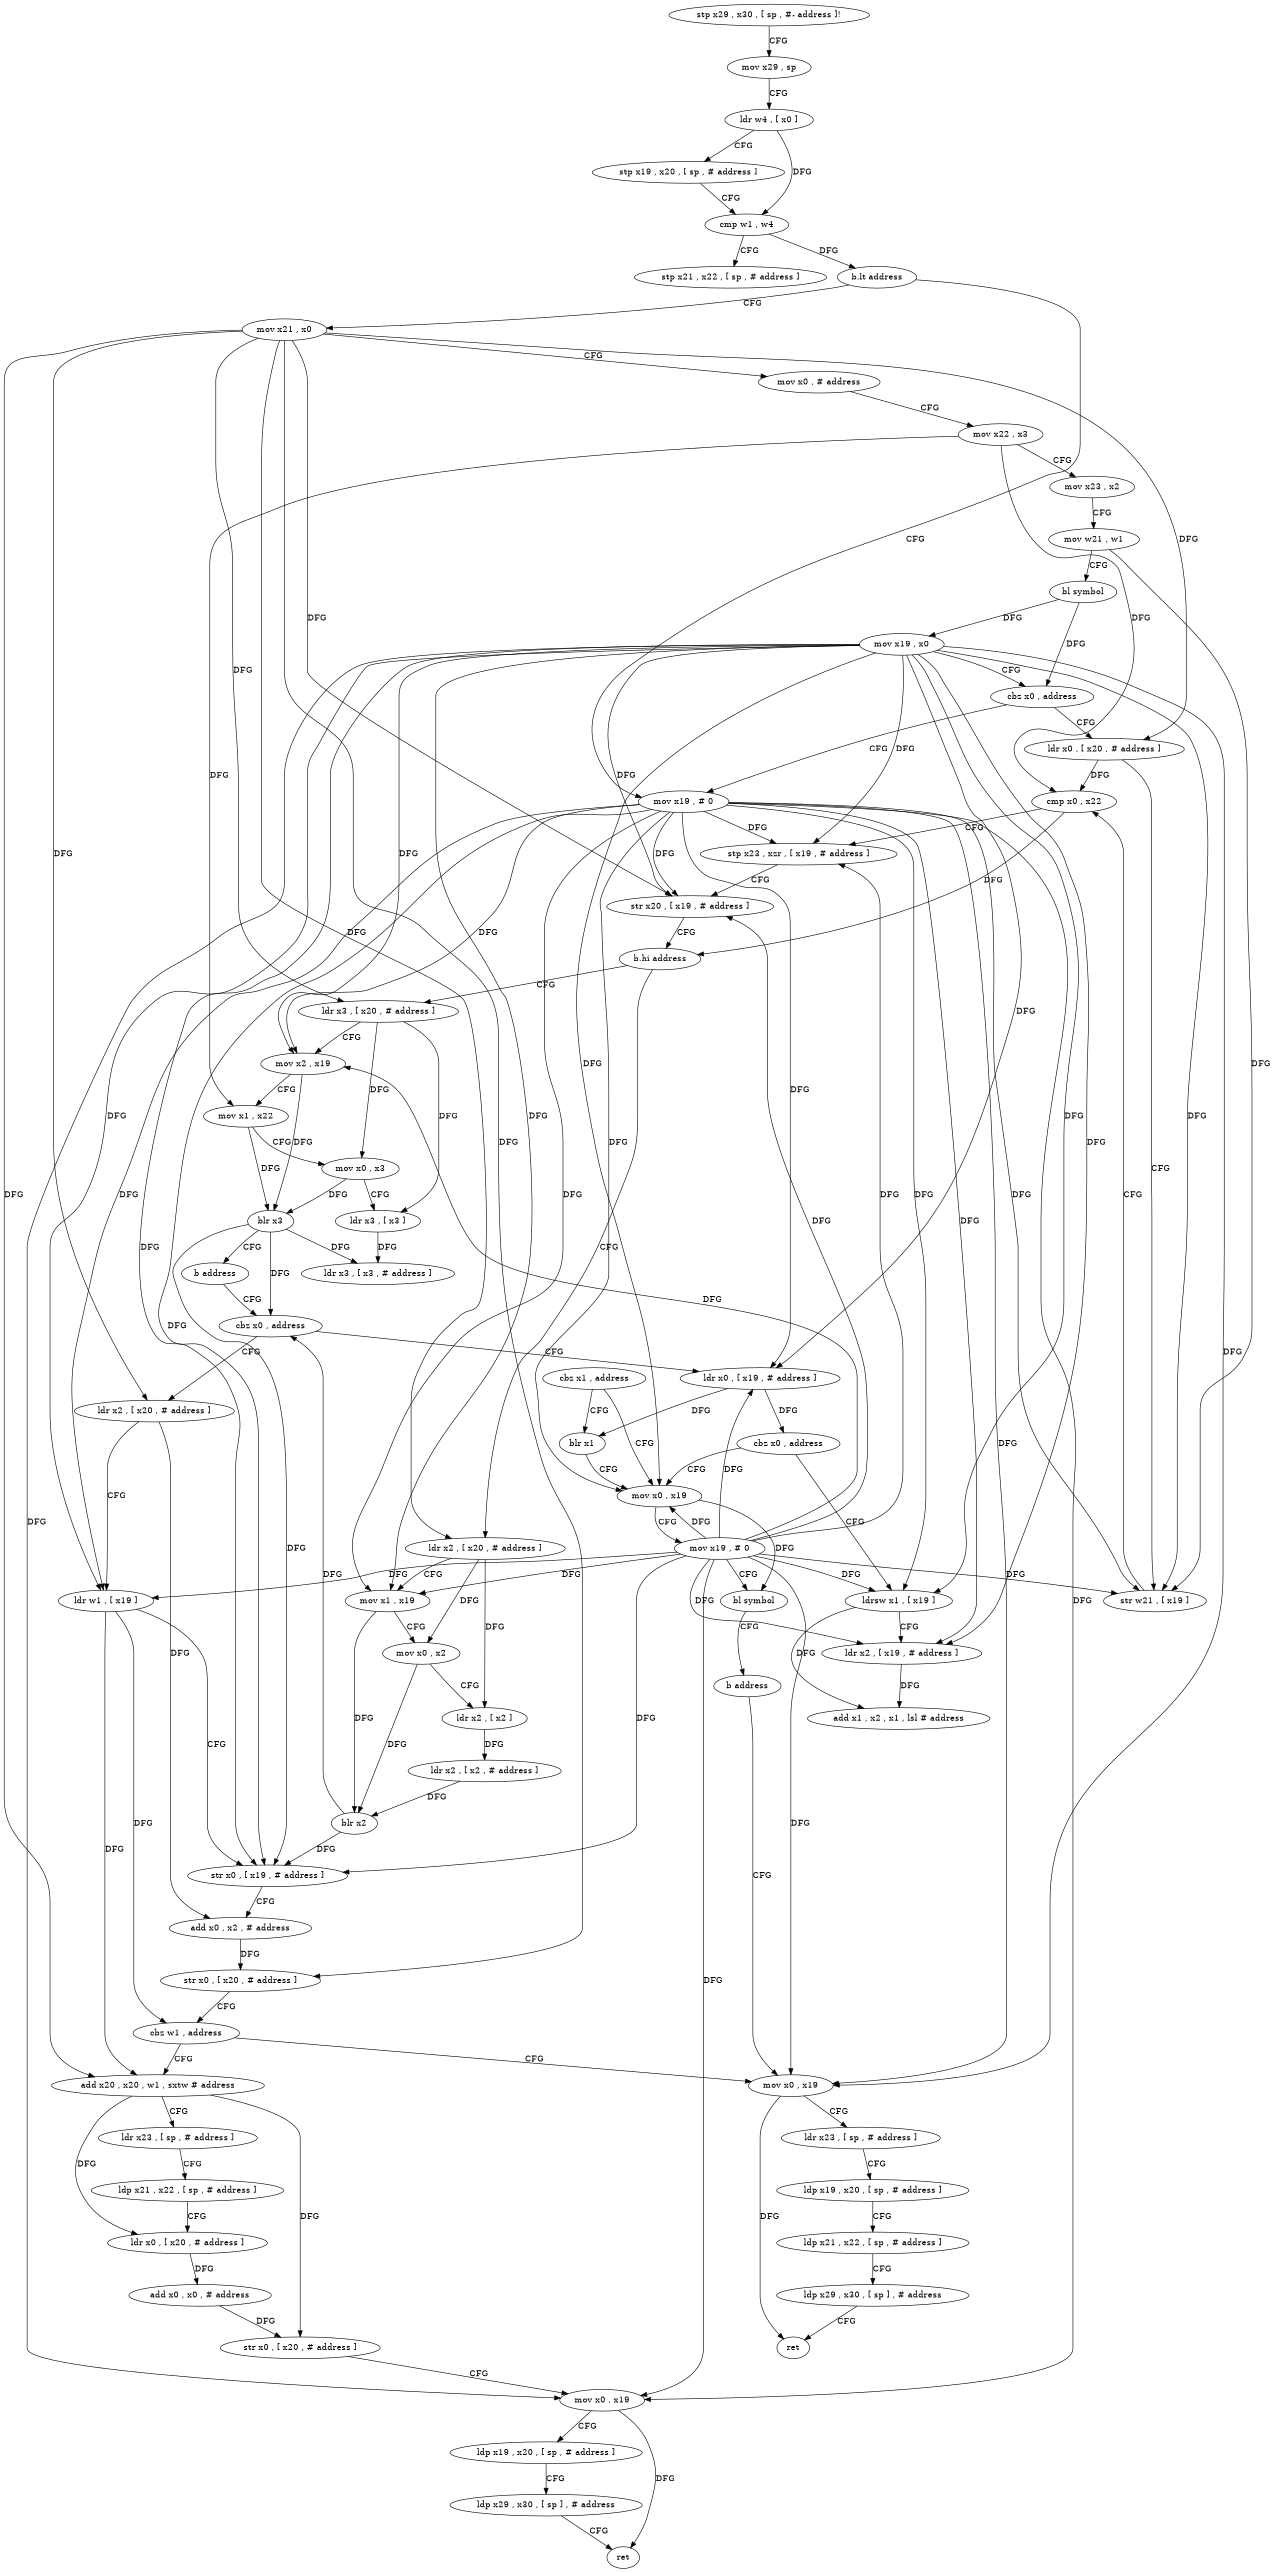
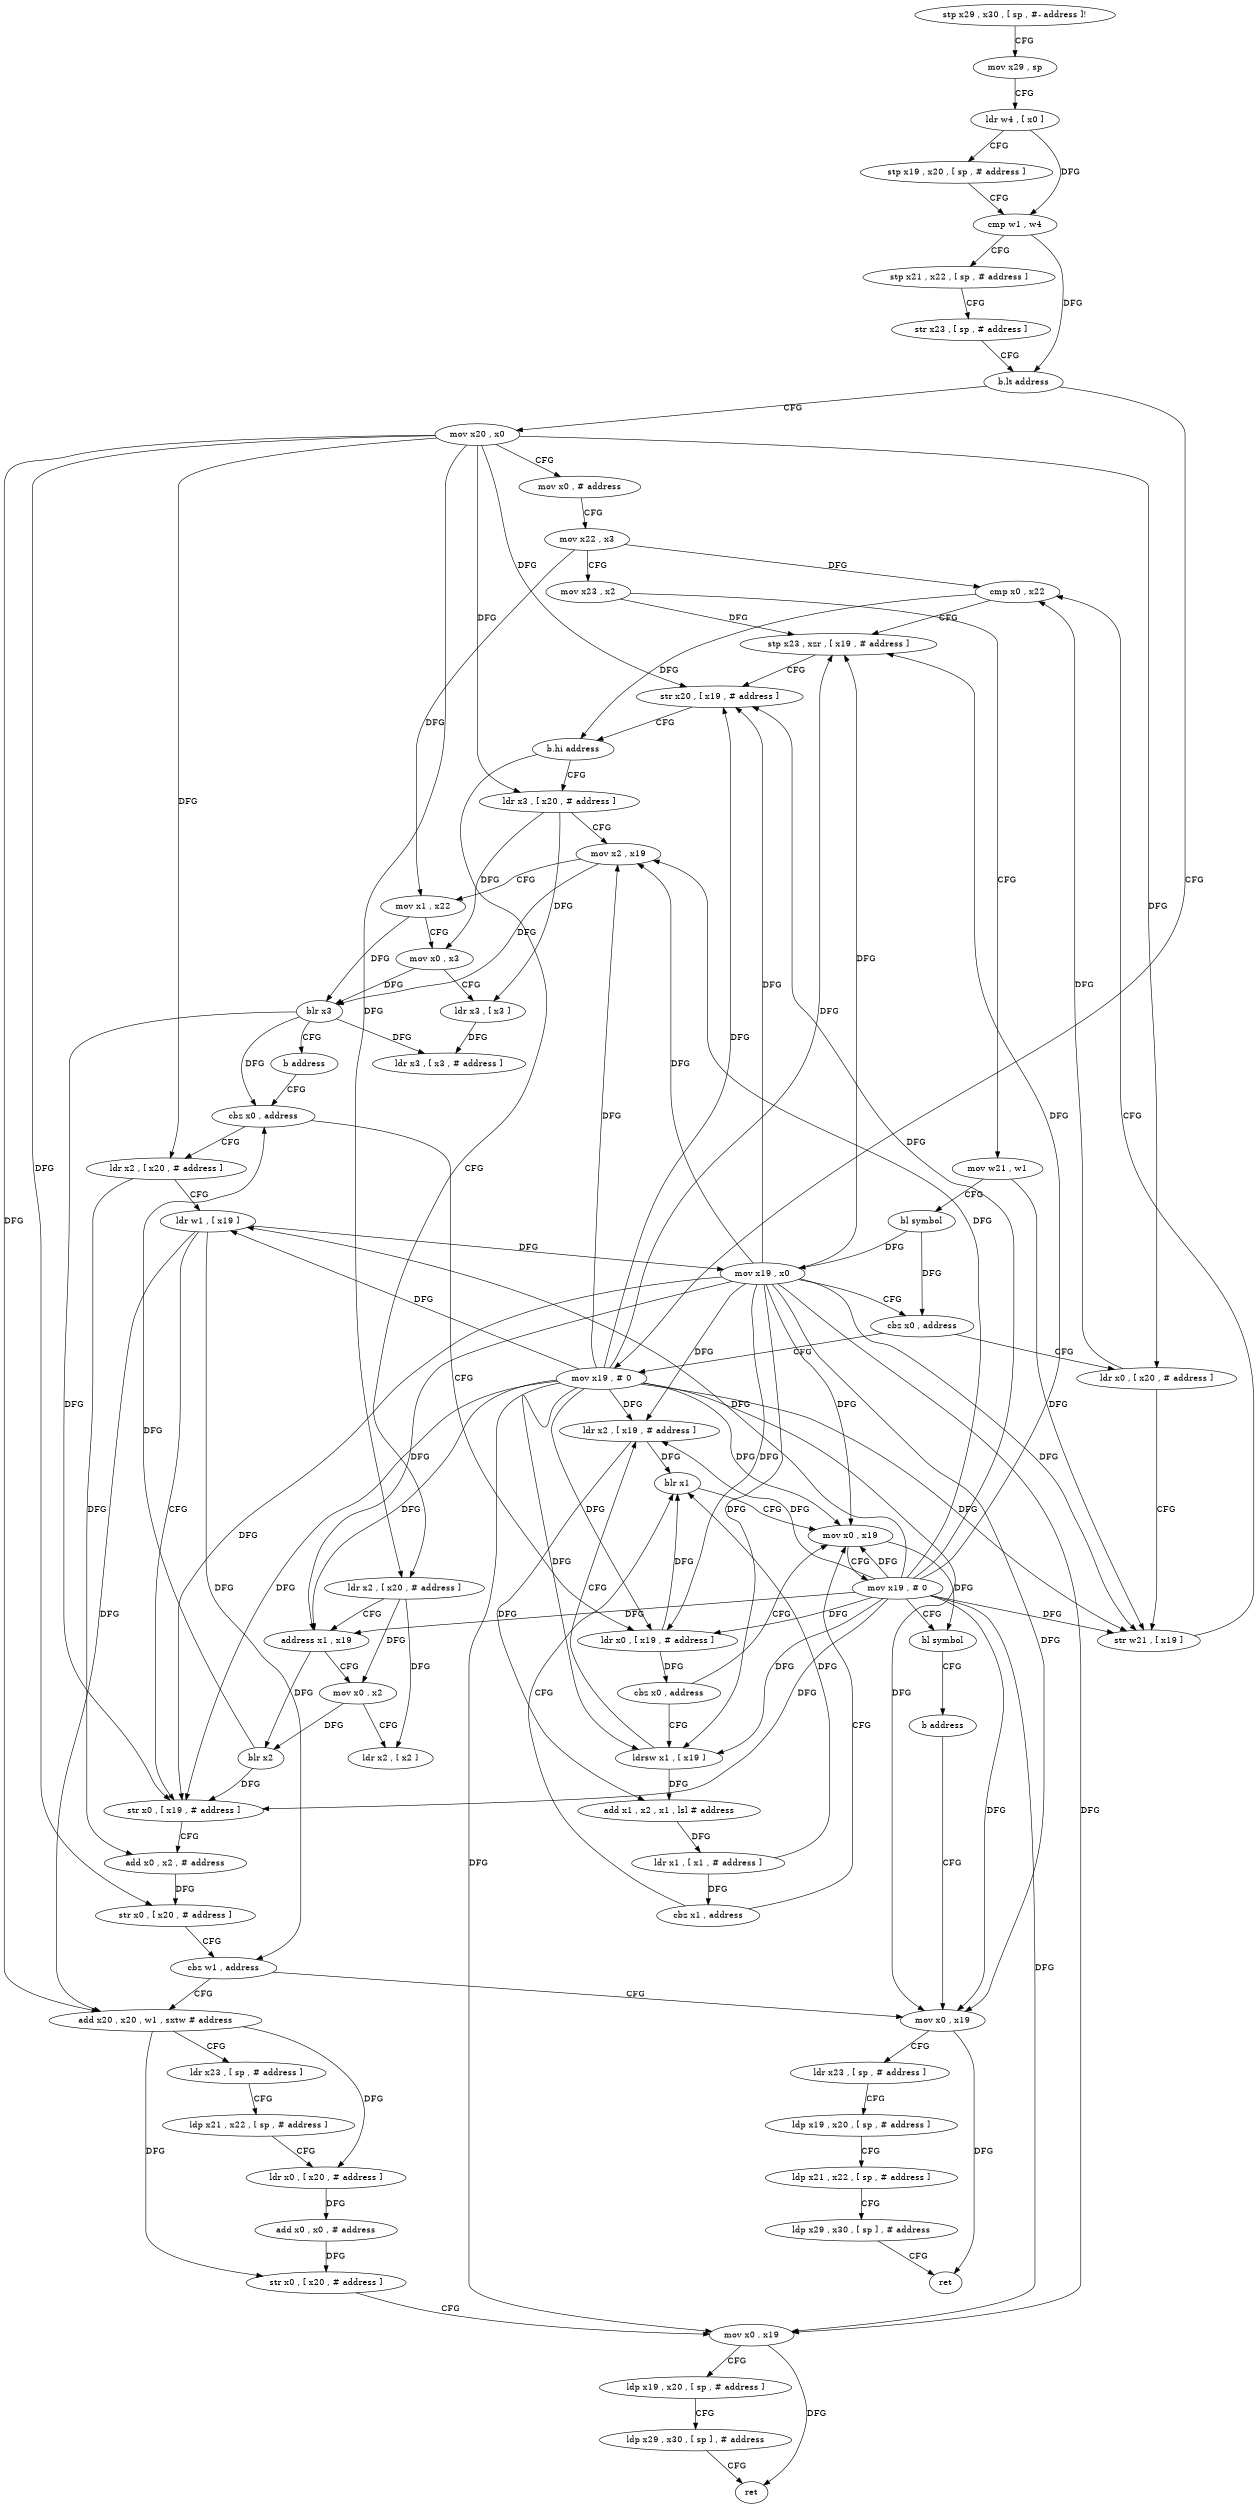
(285, 330) -> (477, 435)
none -> (971, 330)
none -> (704, 616)
(297, 939) -> (484, 1247)
none -> (657, 1455)
(388, 1601) -> (316, 1641)
(485, 1771) -> none
none -> (708, 1863)
